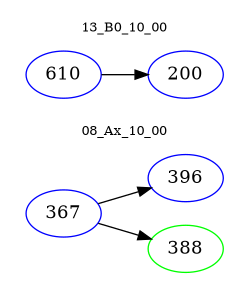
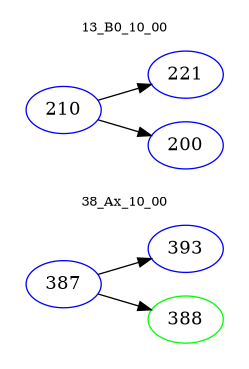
(64, 75) -> (64, 110)
none -> (186, 75)
(125, 132) -> (125, 202)
(186, 178) -> (186, 249)
(64, 213) -> (64, 284)
